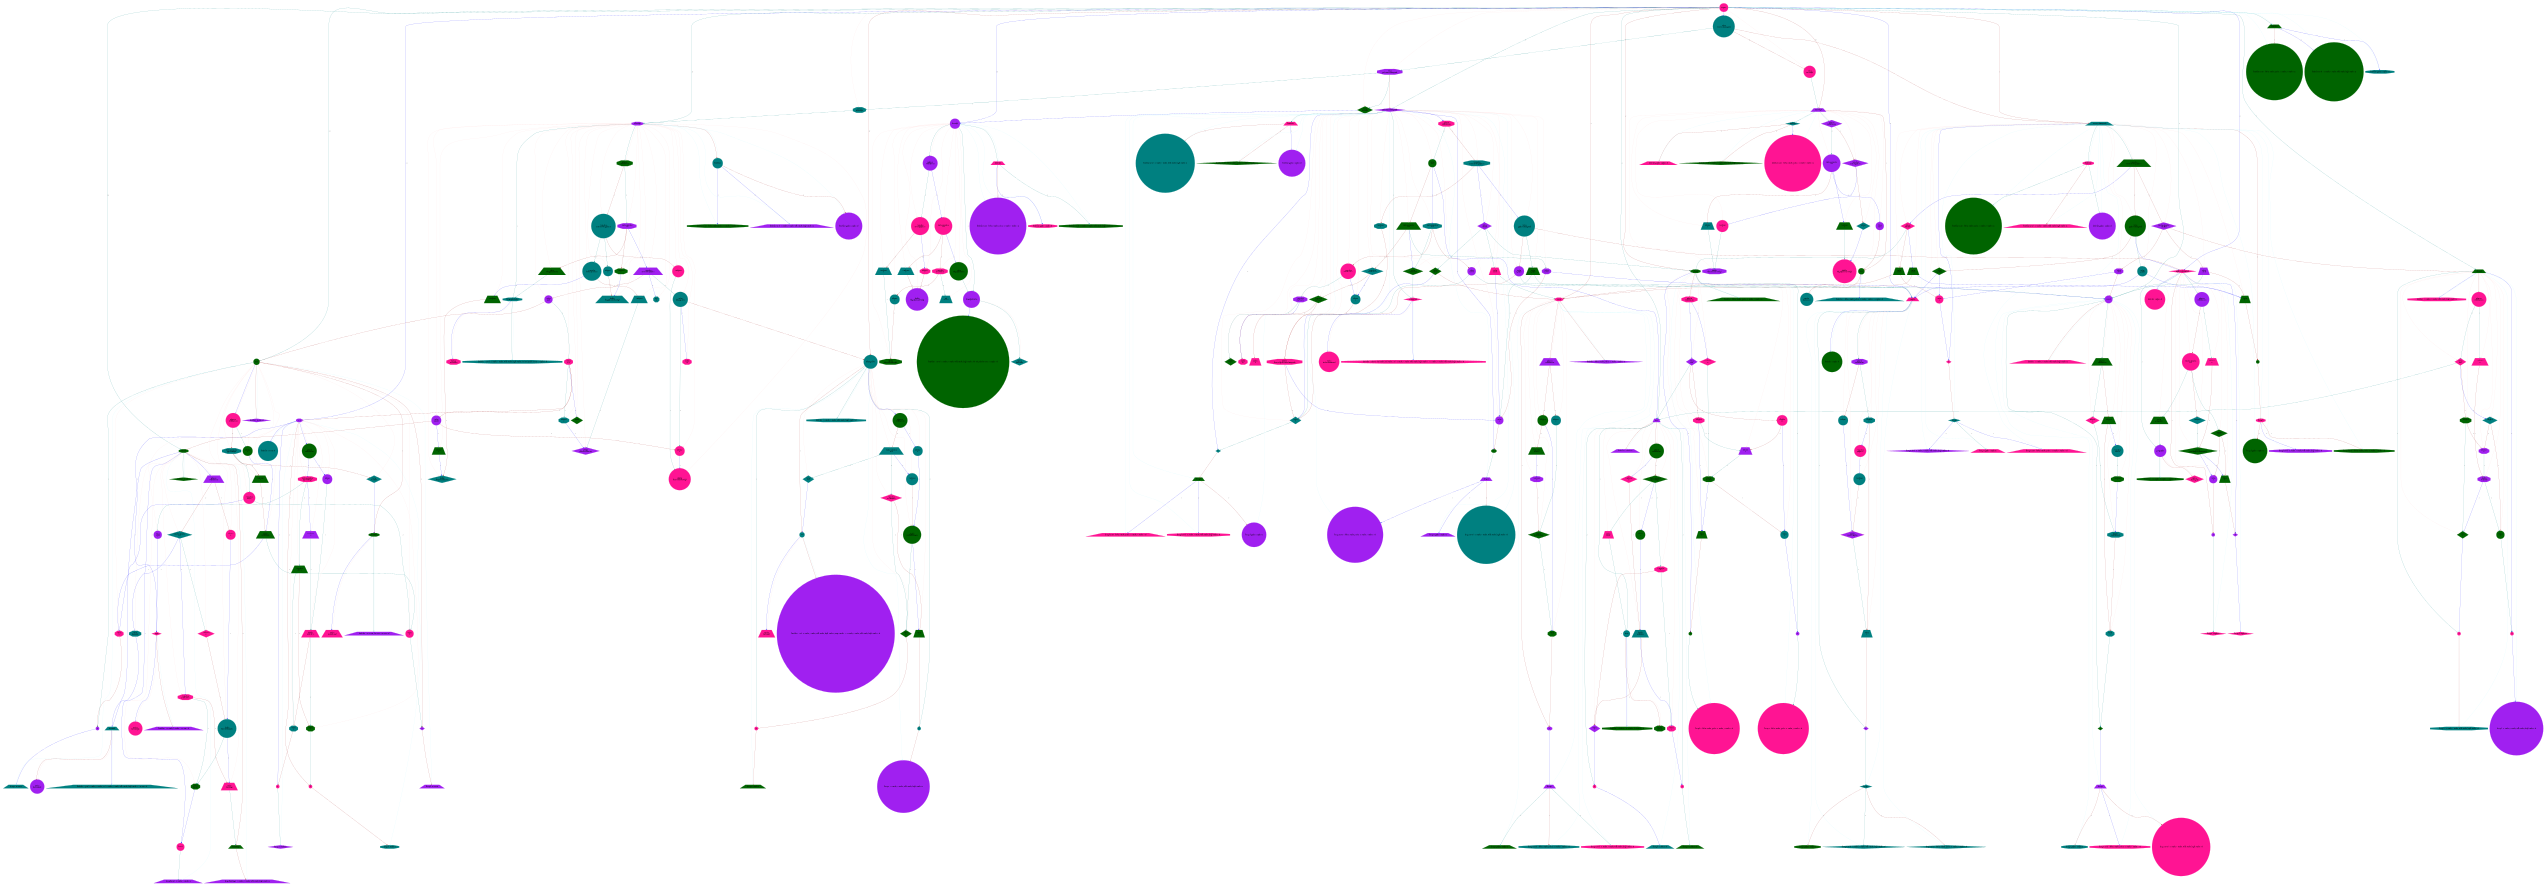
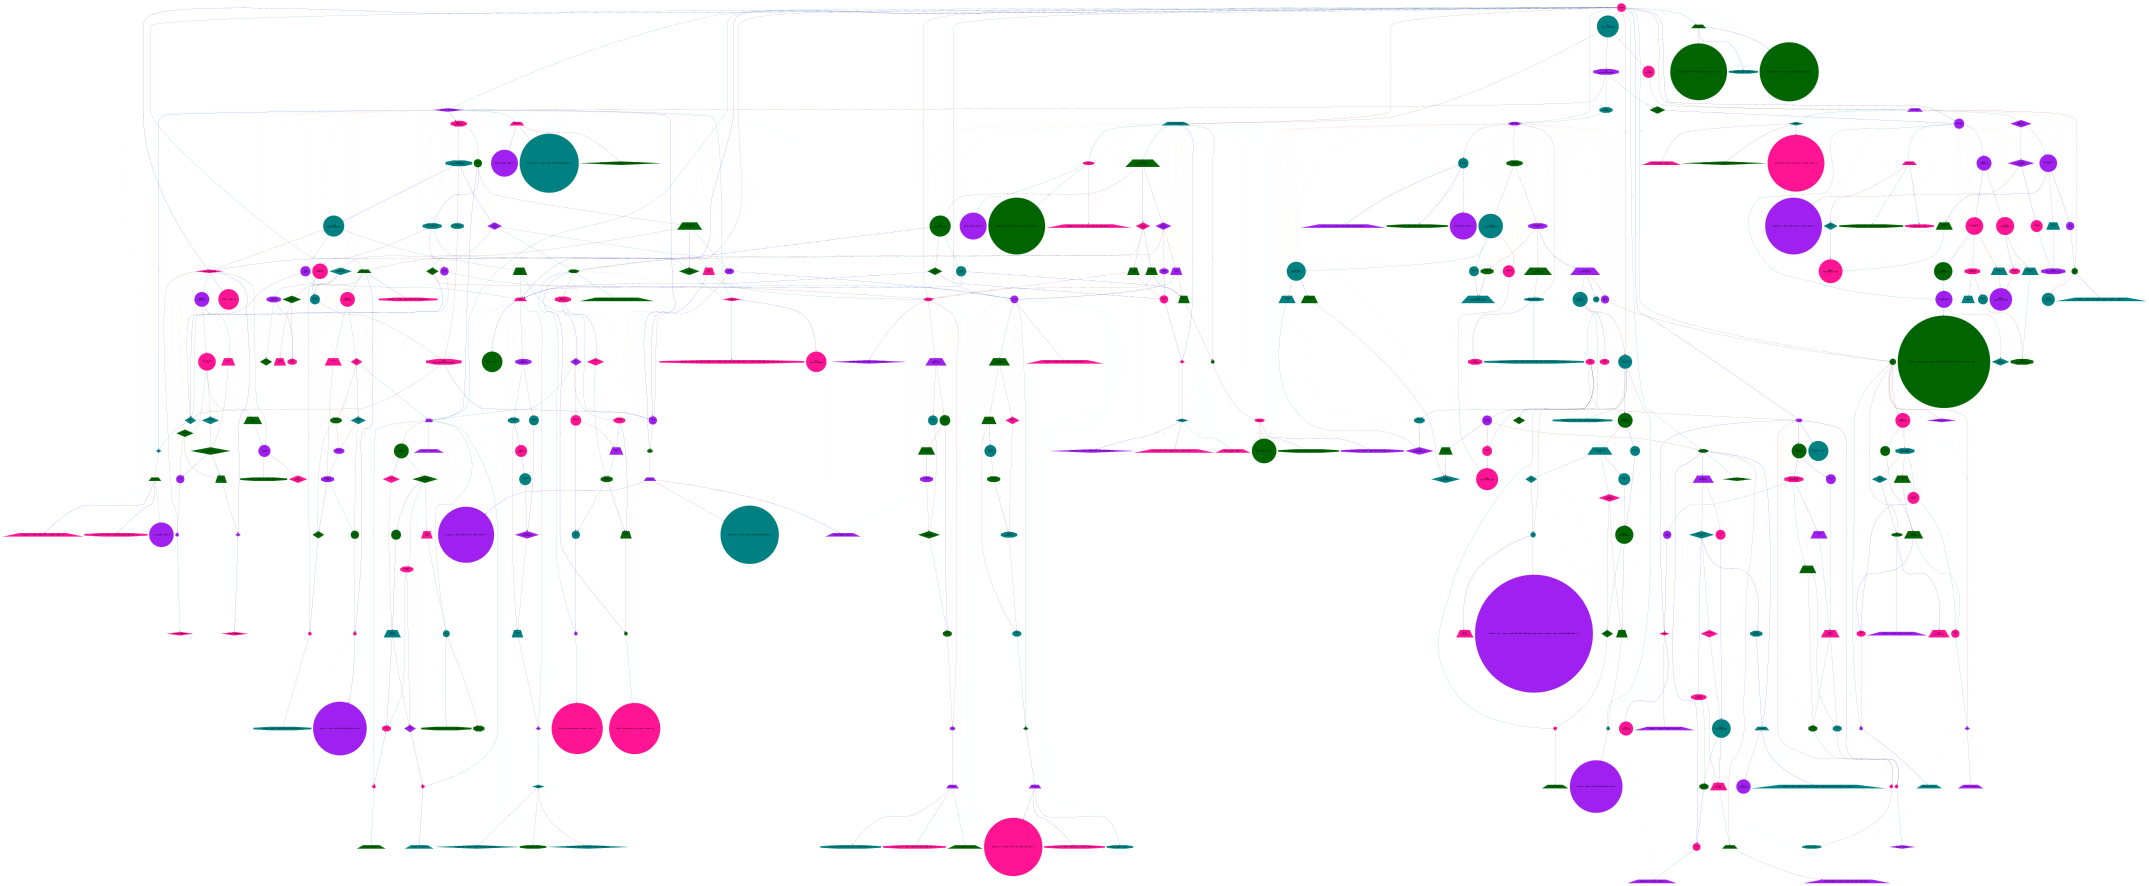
(1806, 31) -> (1701, 106)
(2164, 226) -> (1163, 226)
